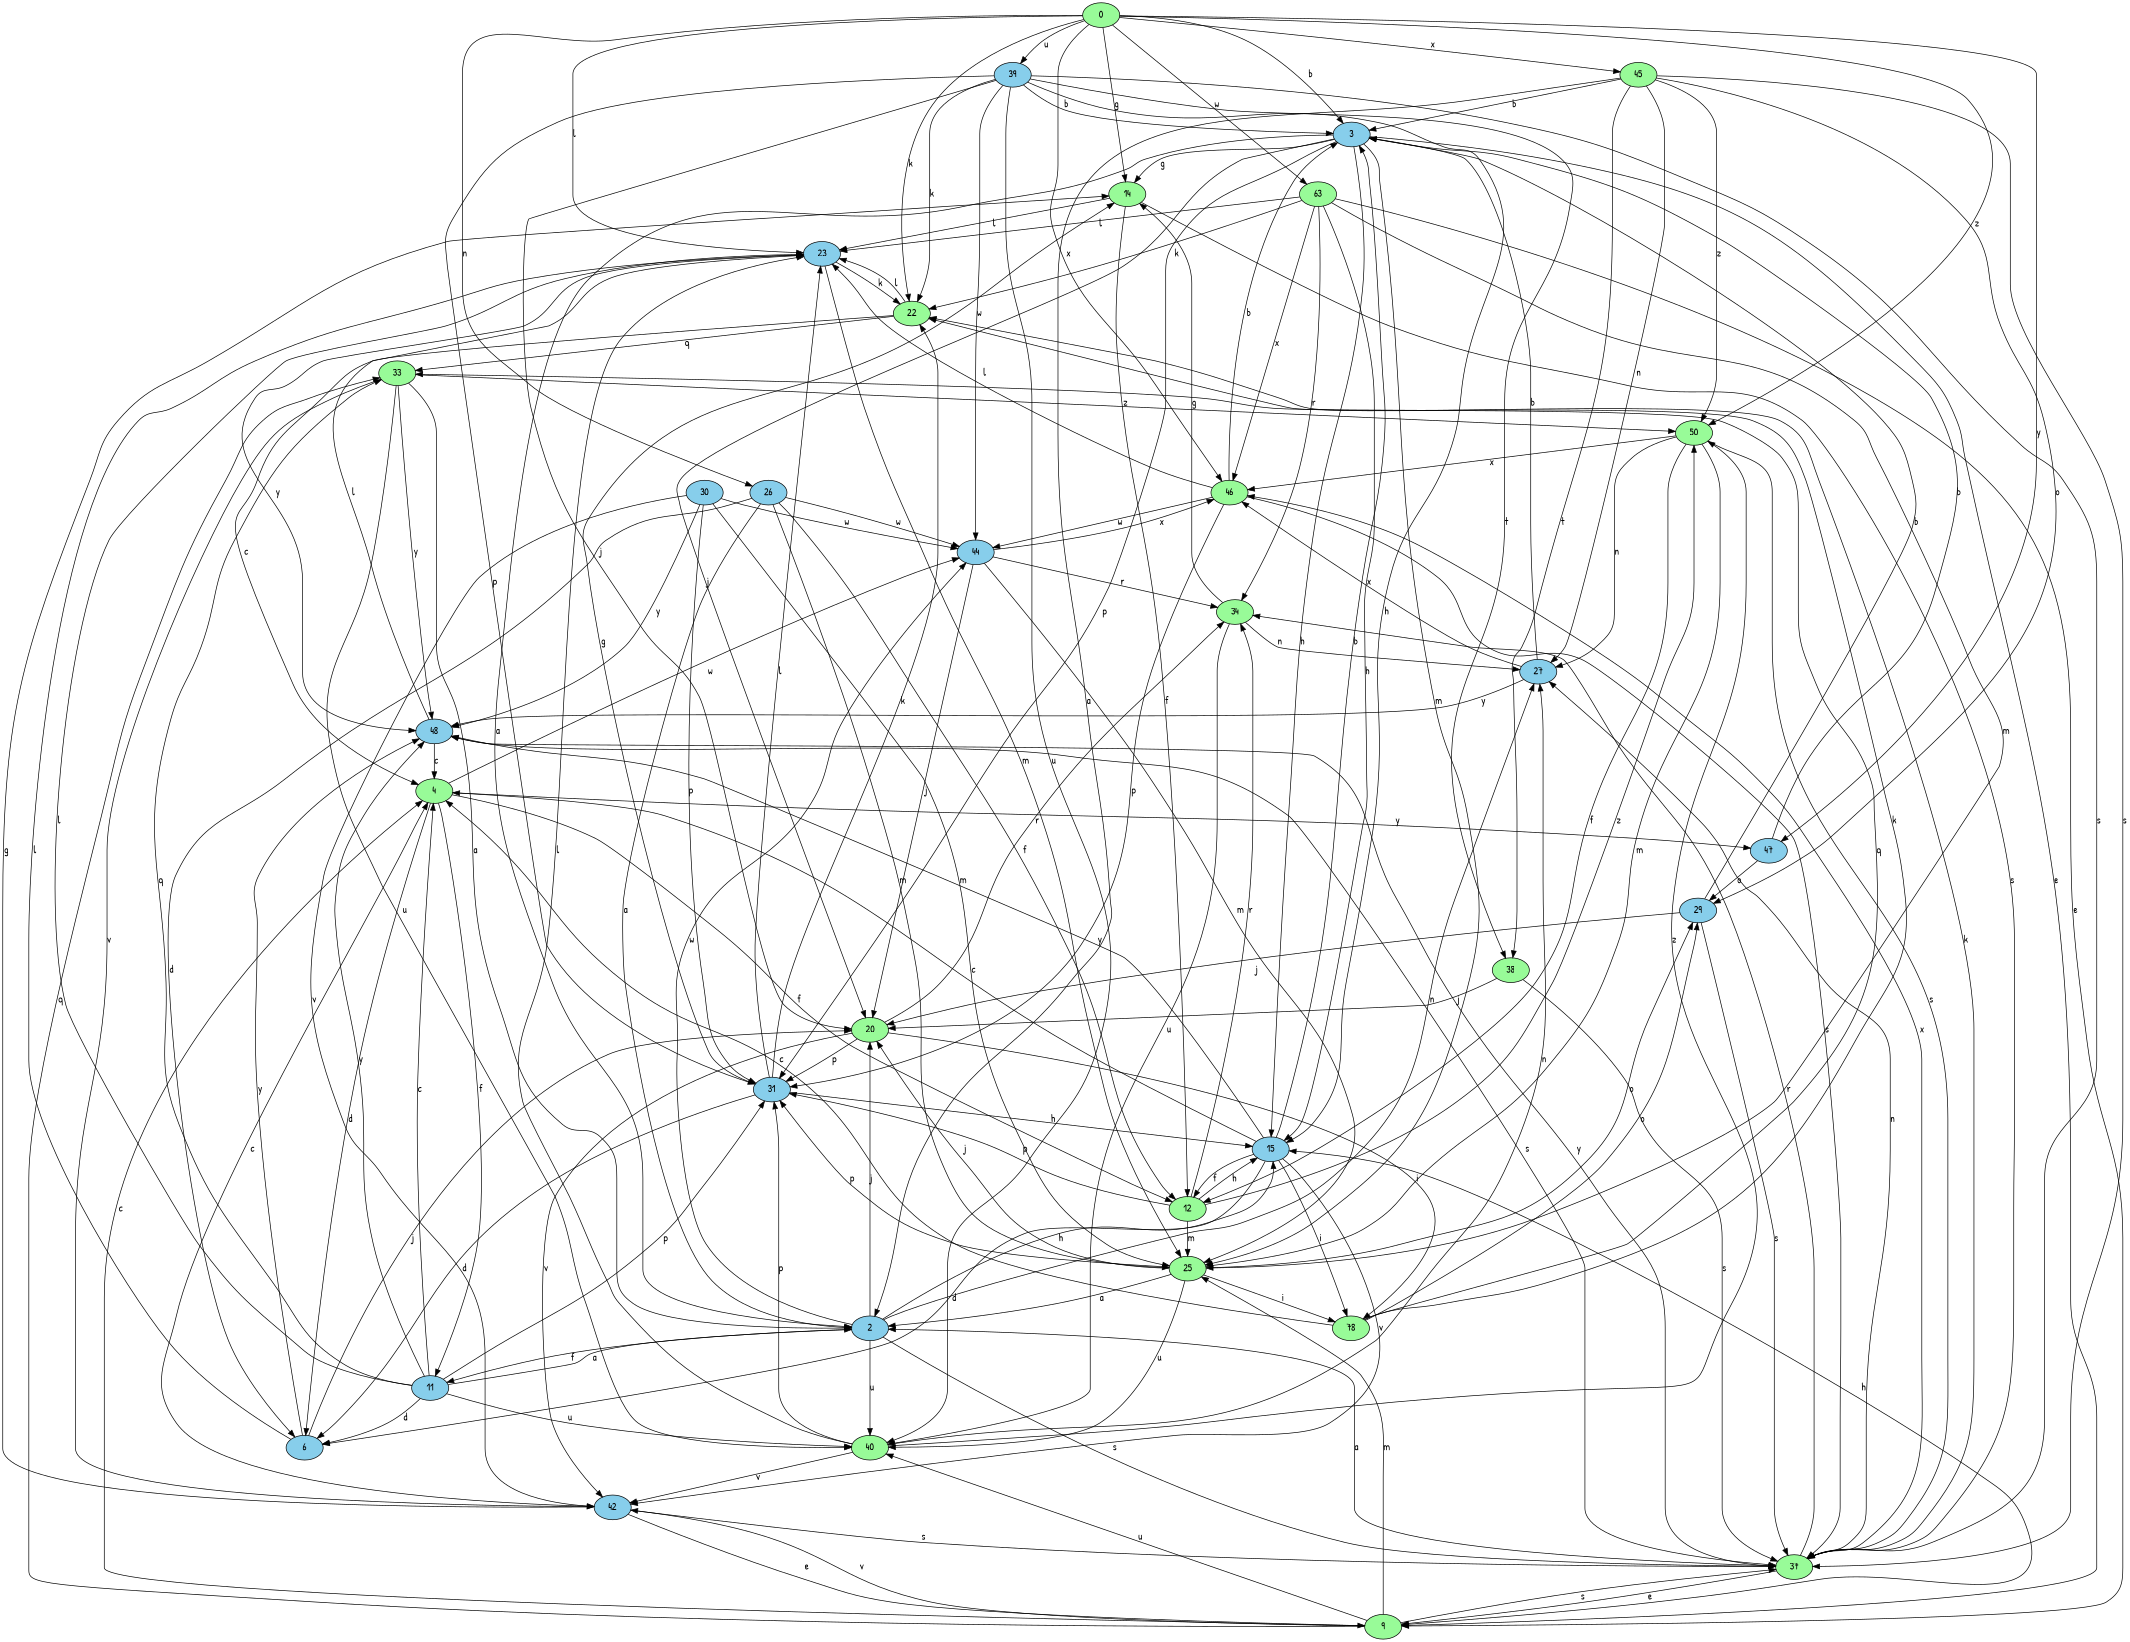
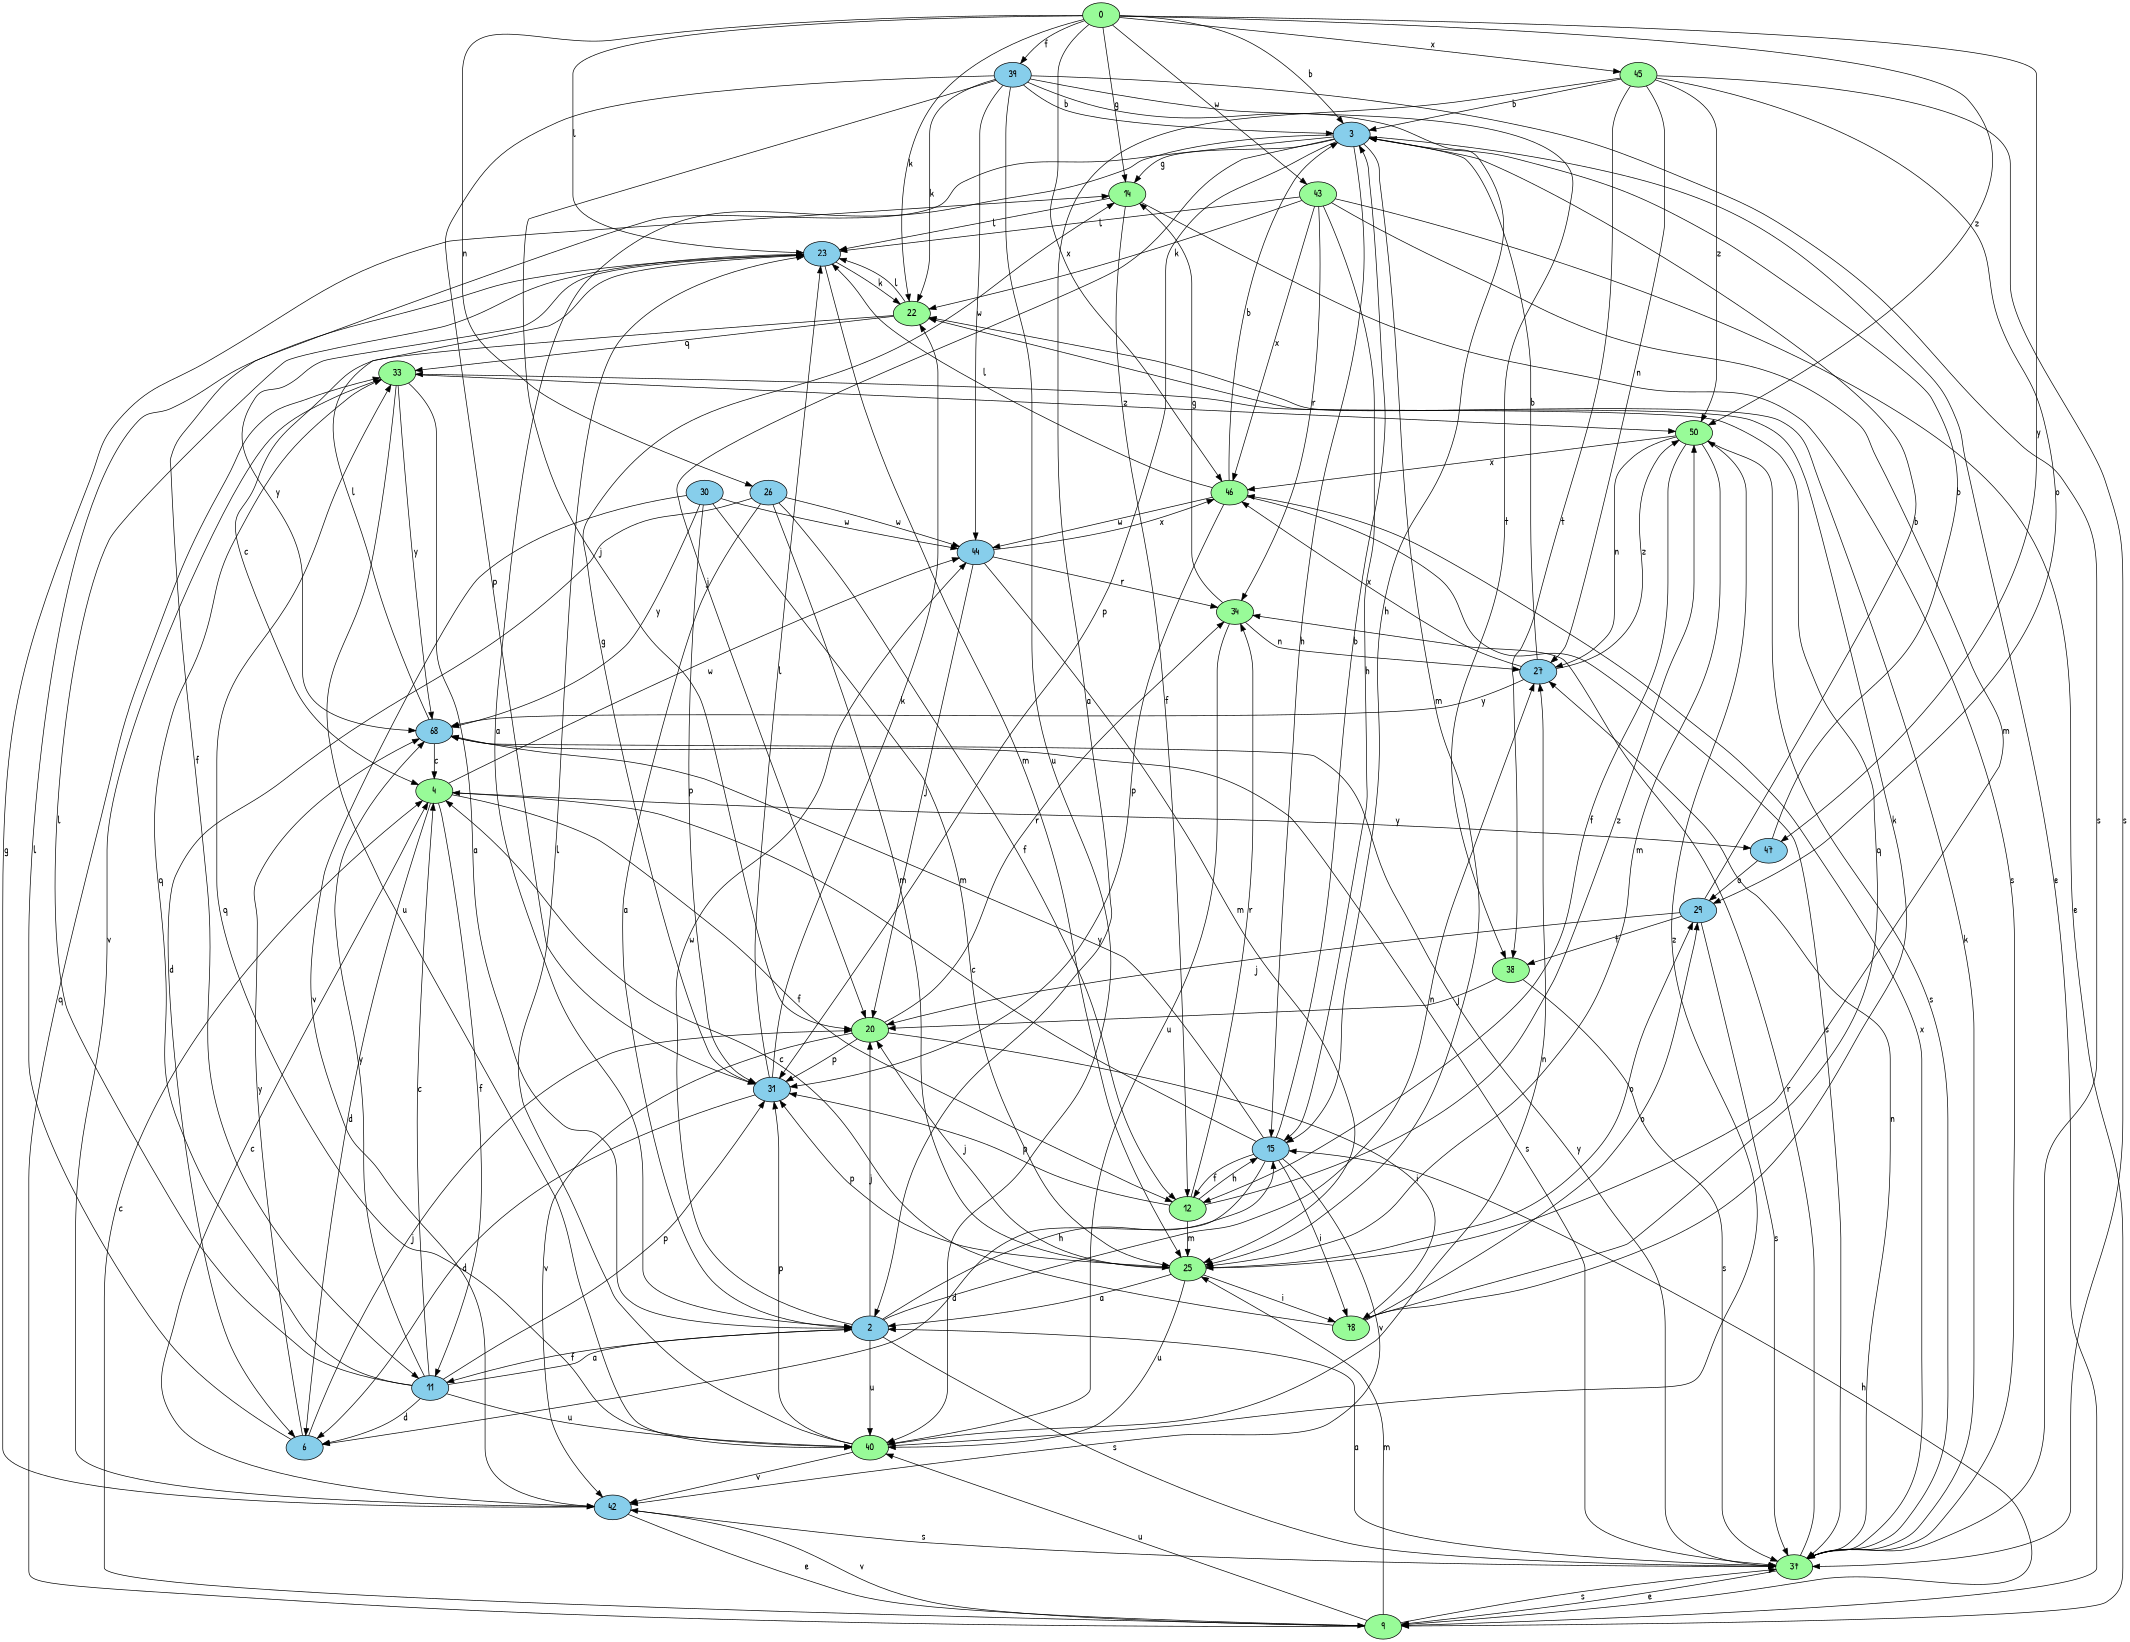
(1046, 45) -> (1046, 45)
(1318, 194) -> (1318, 194)
none -> (212, 397)
none -> (1642, 575)
(434, 731) -> (434, 731)
none -> (1608, 939)
none -> (298, 1103)
(1018, 1119) -> none
